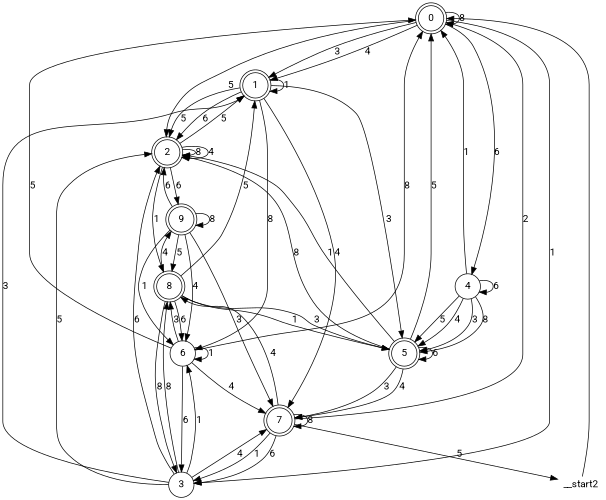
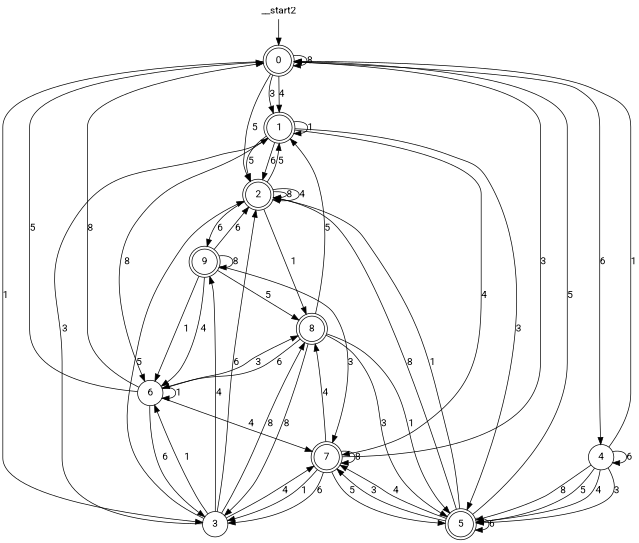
(526, 219) -> (543, 262)
(161, 251) -> (216, 397)
(423, 451) -> (377, 511)
